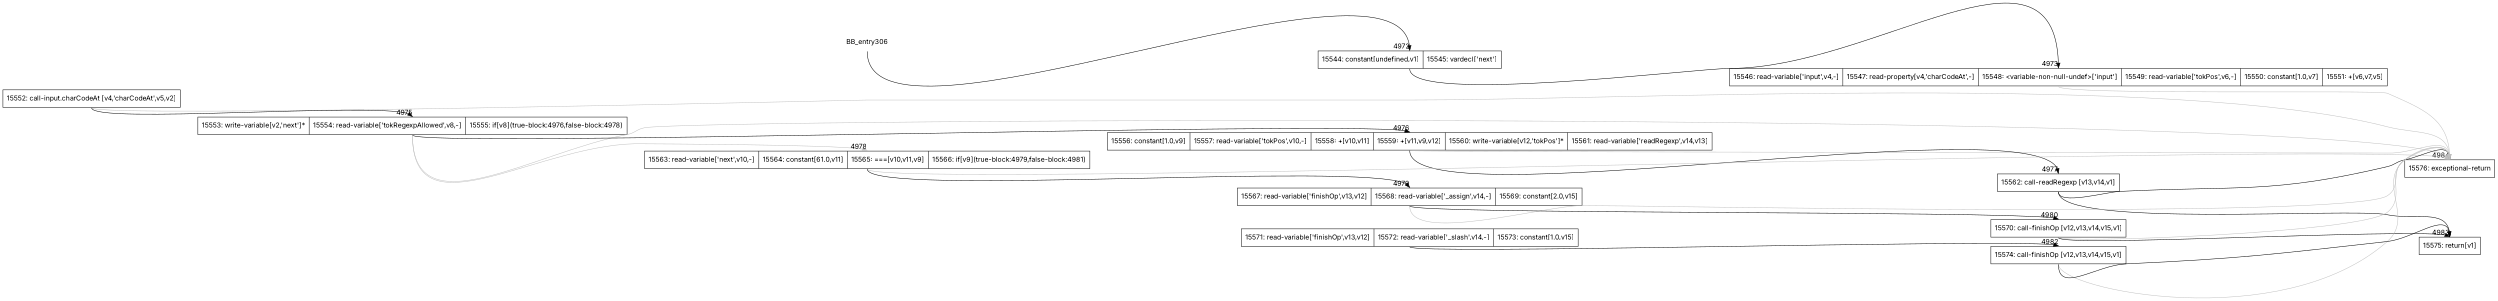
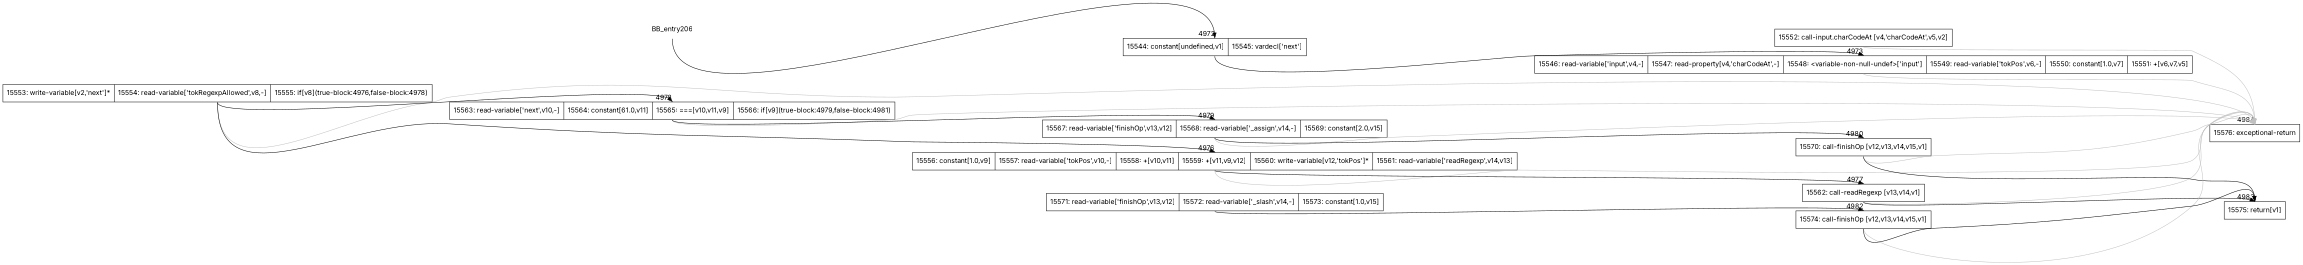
(867, 42) -> (672, 30)
(178, 114) -> none
(620, 146) -> (443, 102)
(2255, 187) -> (2083, 197)
